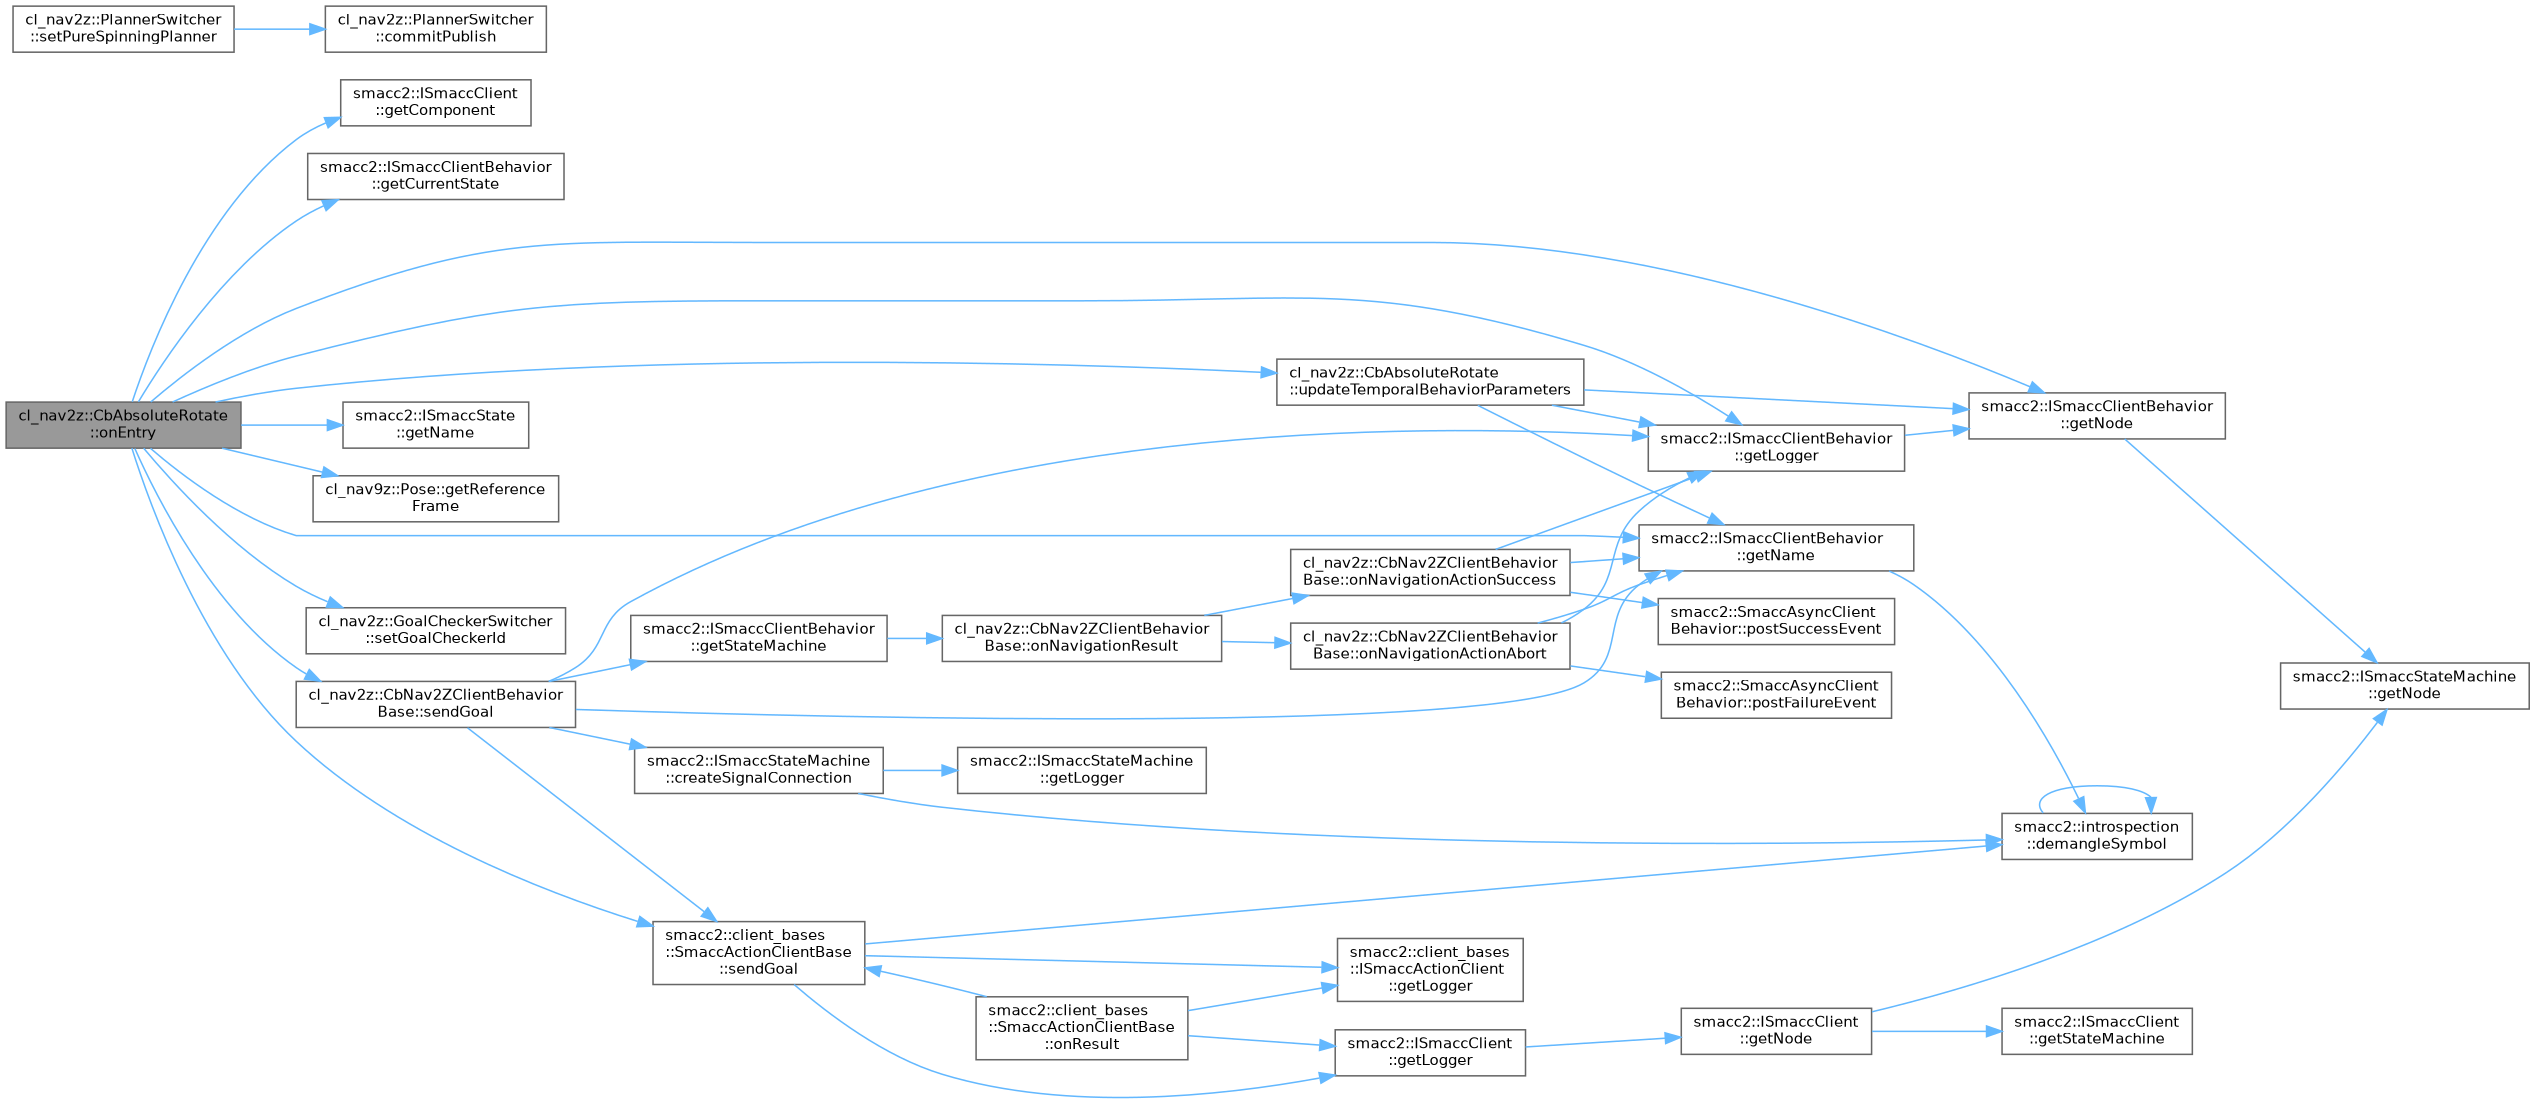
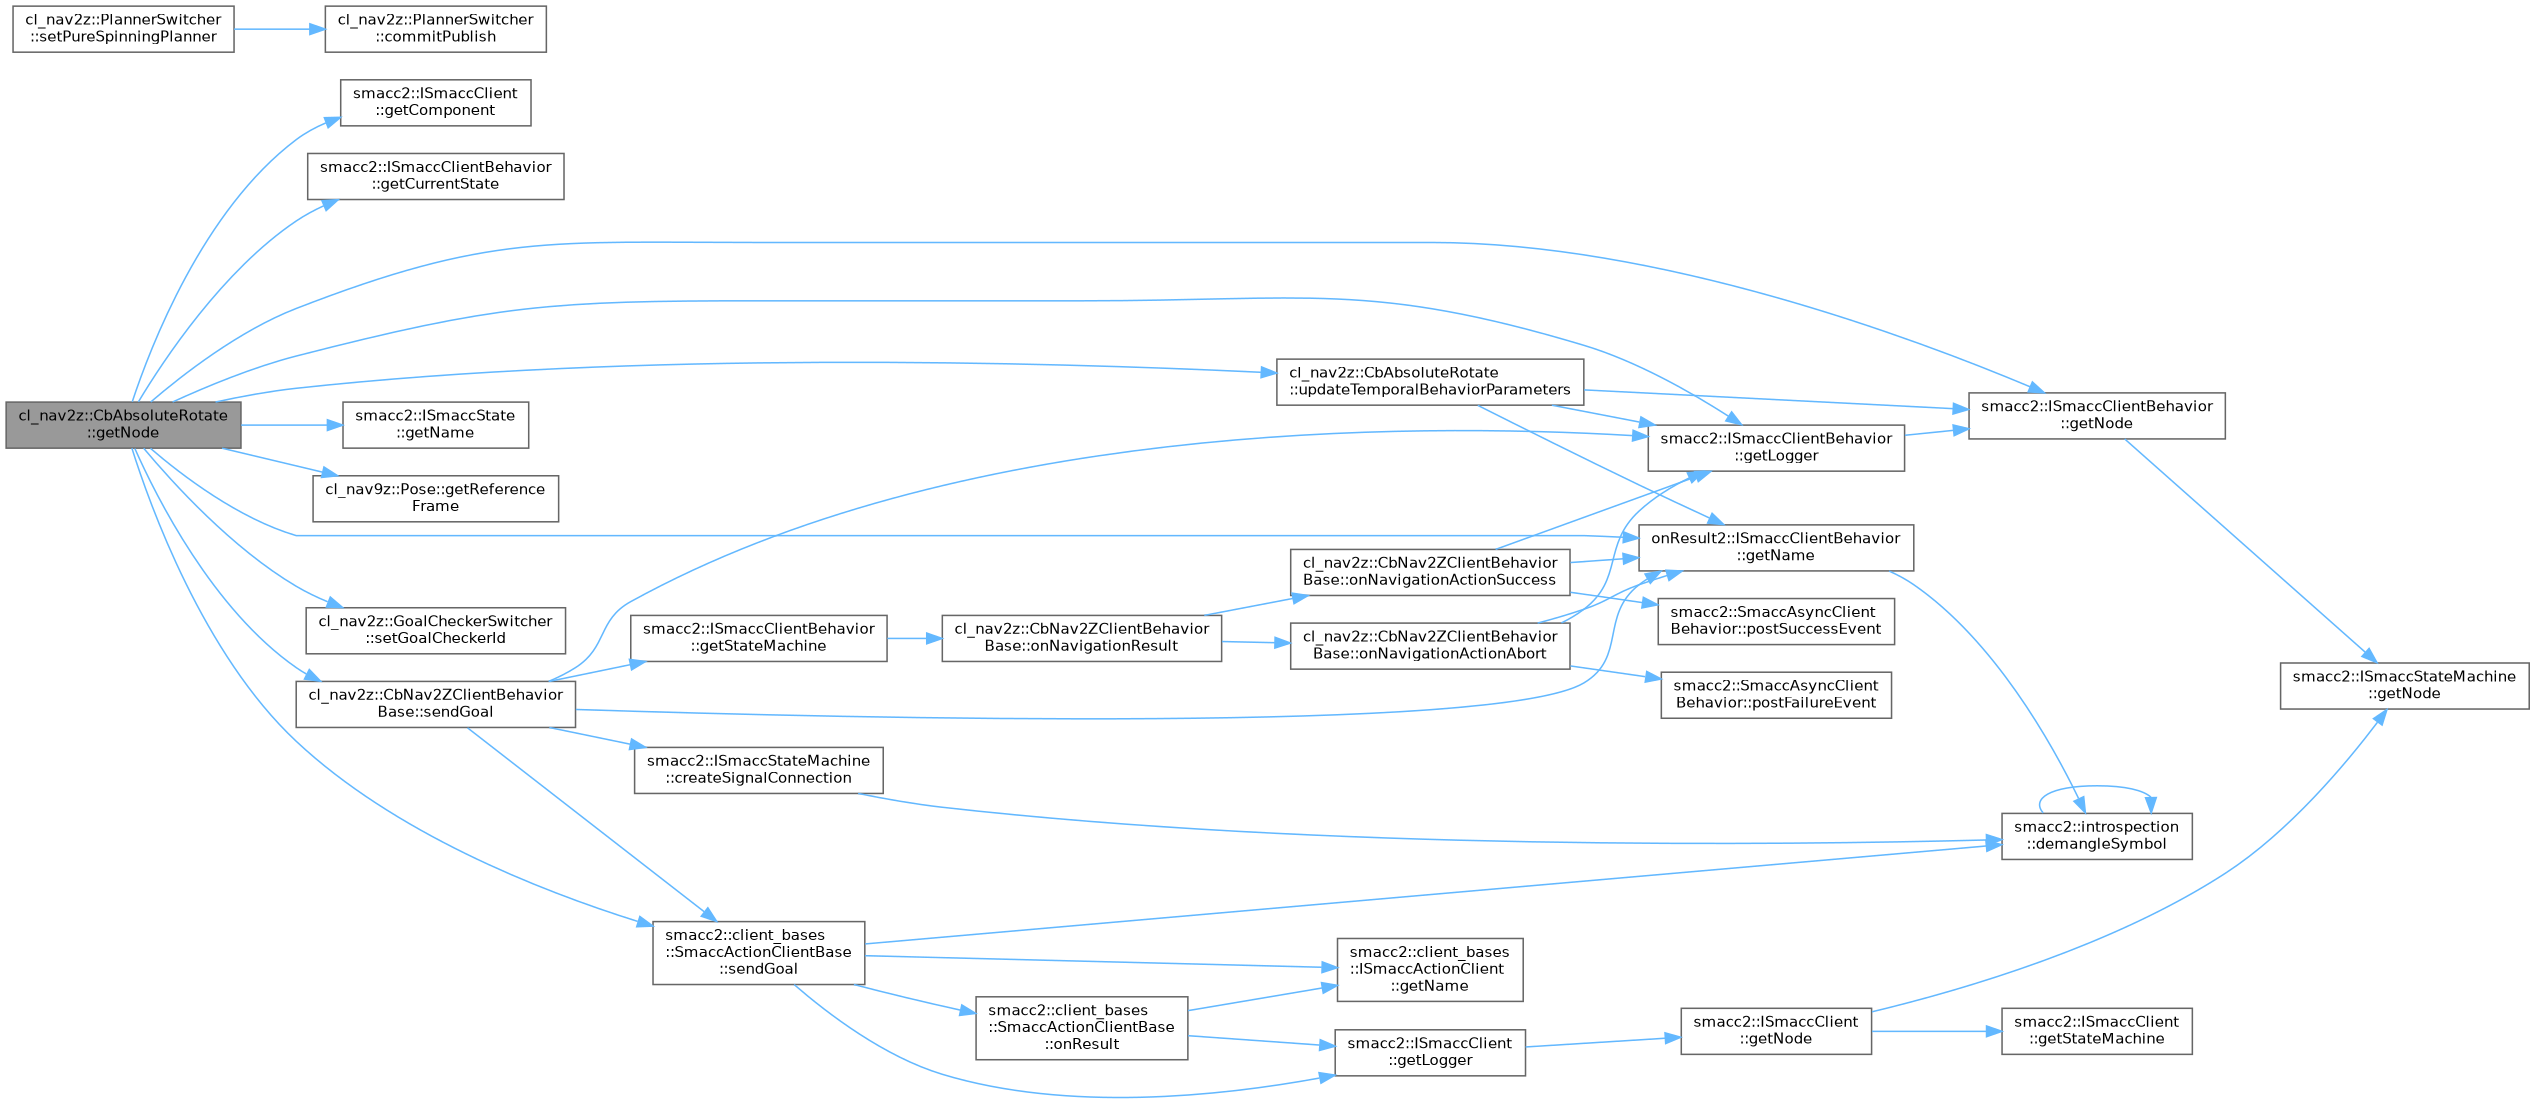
(124, 425) -> (124, 425)
(1776, 548) -> (1776, 548)
(1082, 770) -> none
(1430, 970) -> (1430, 970)
(934, 983) -> (907, 998)
